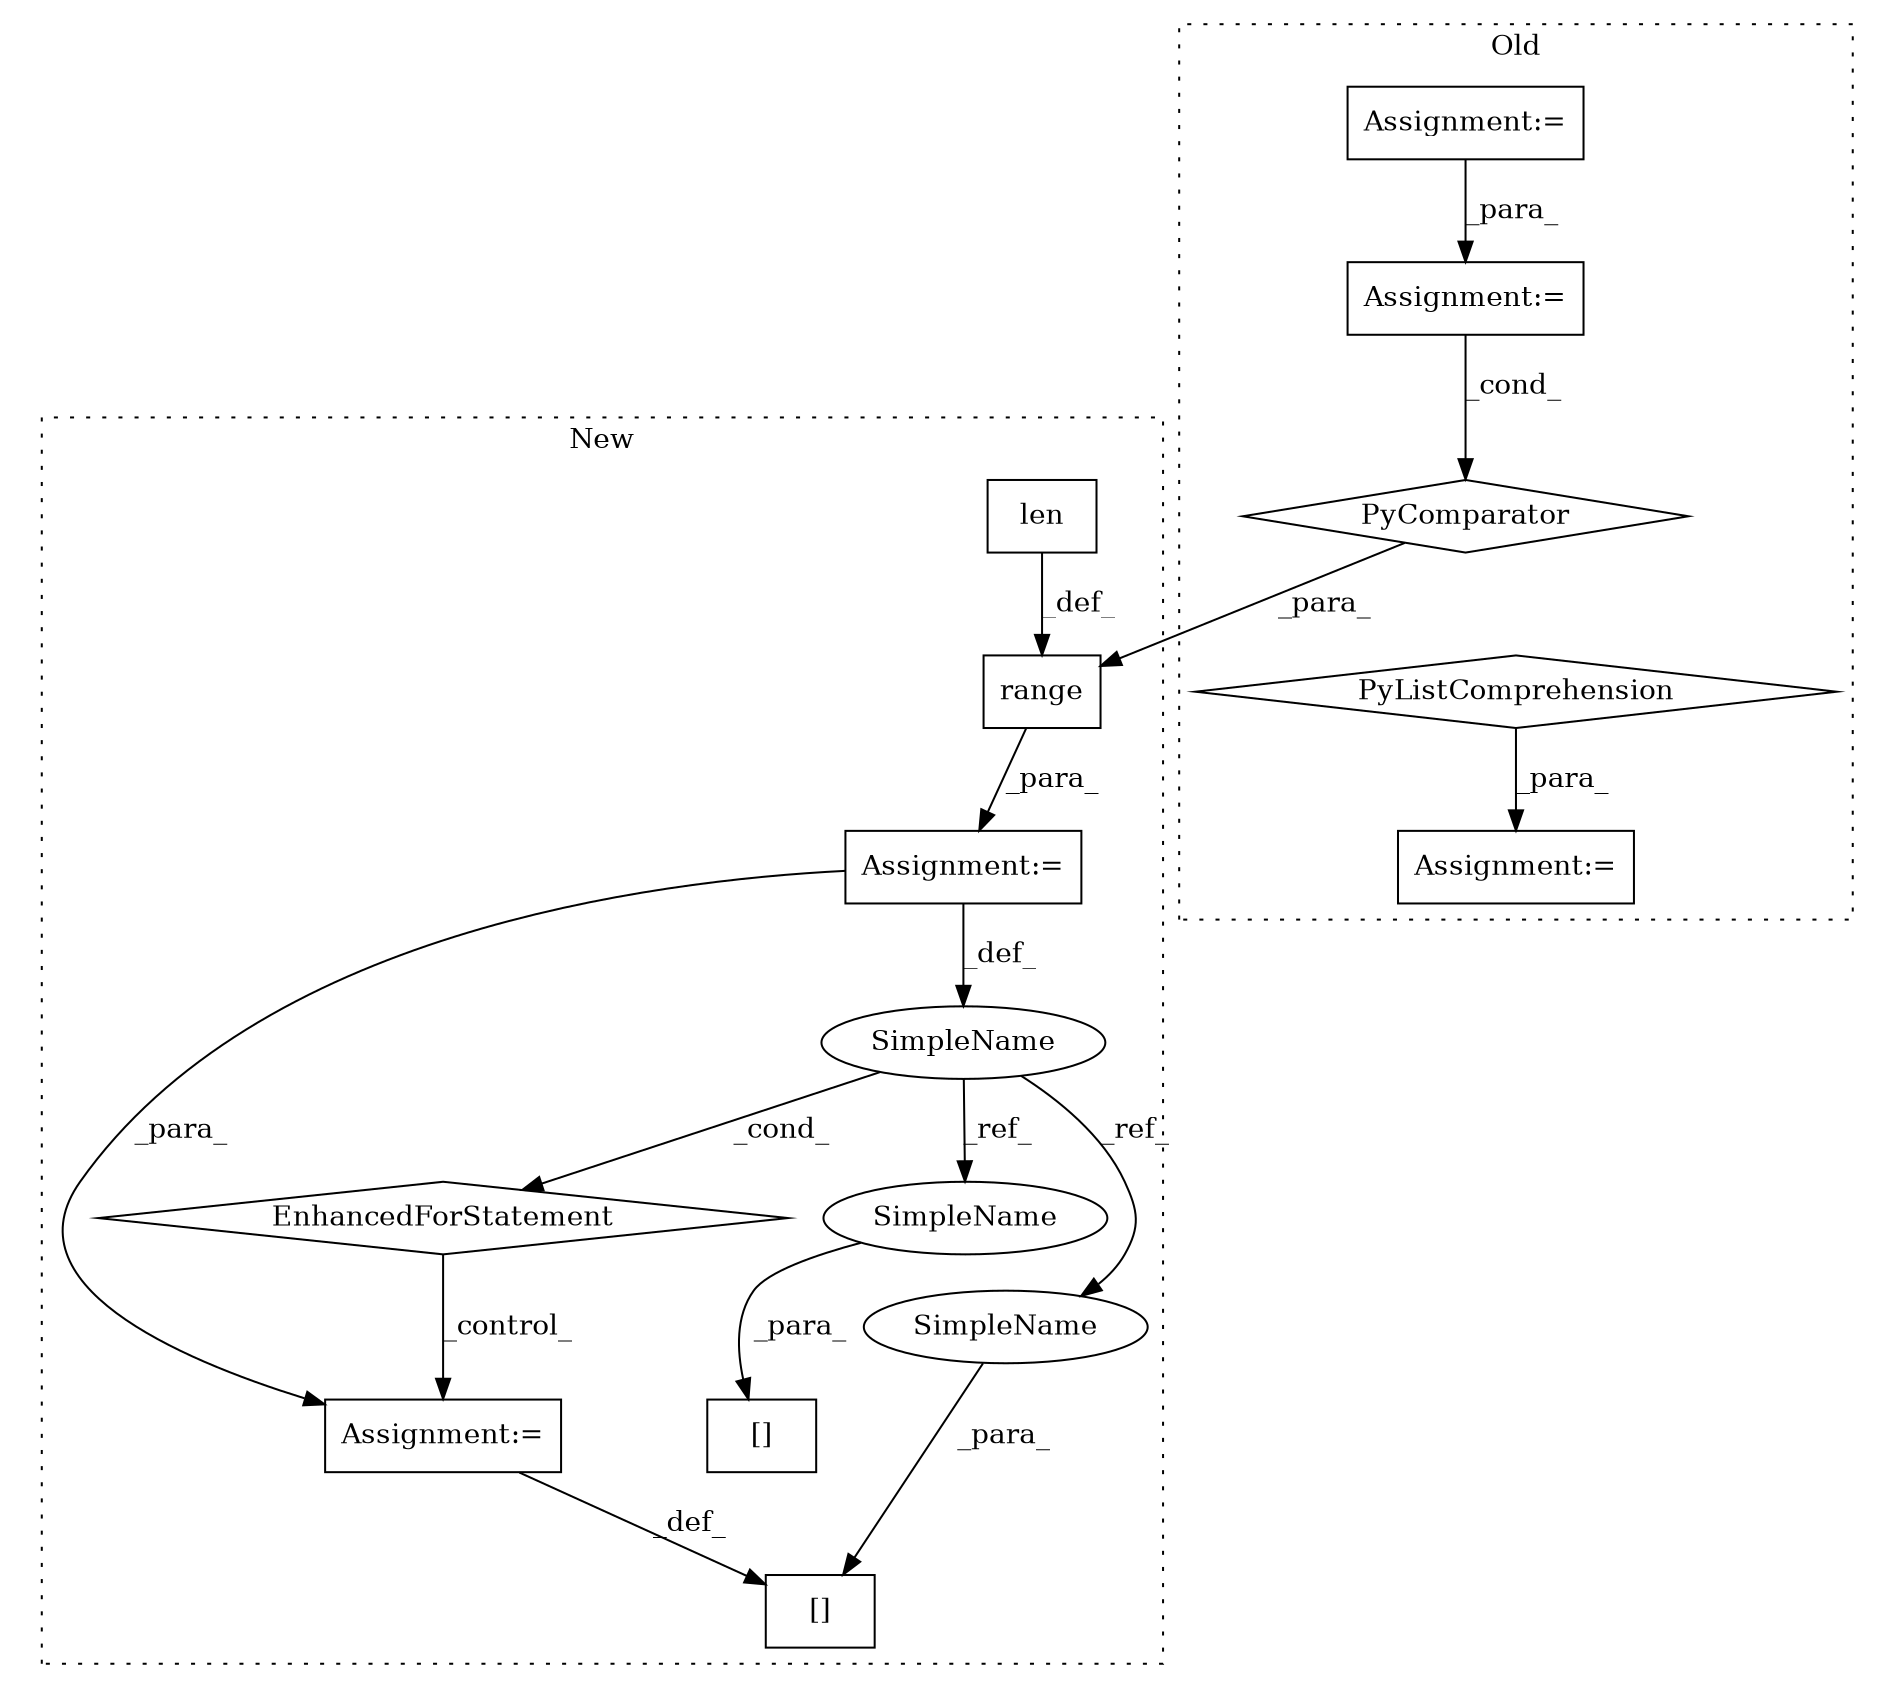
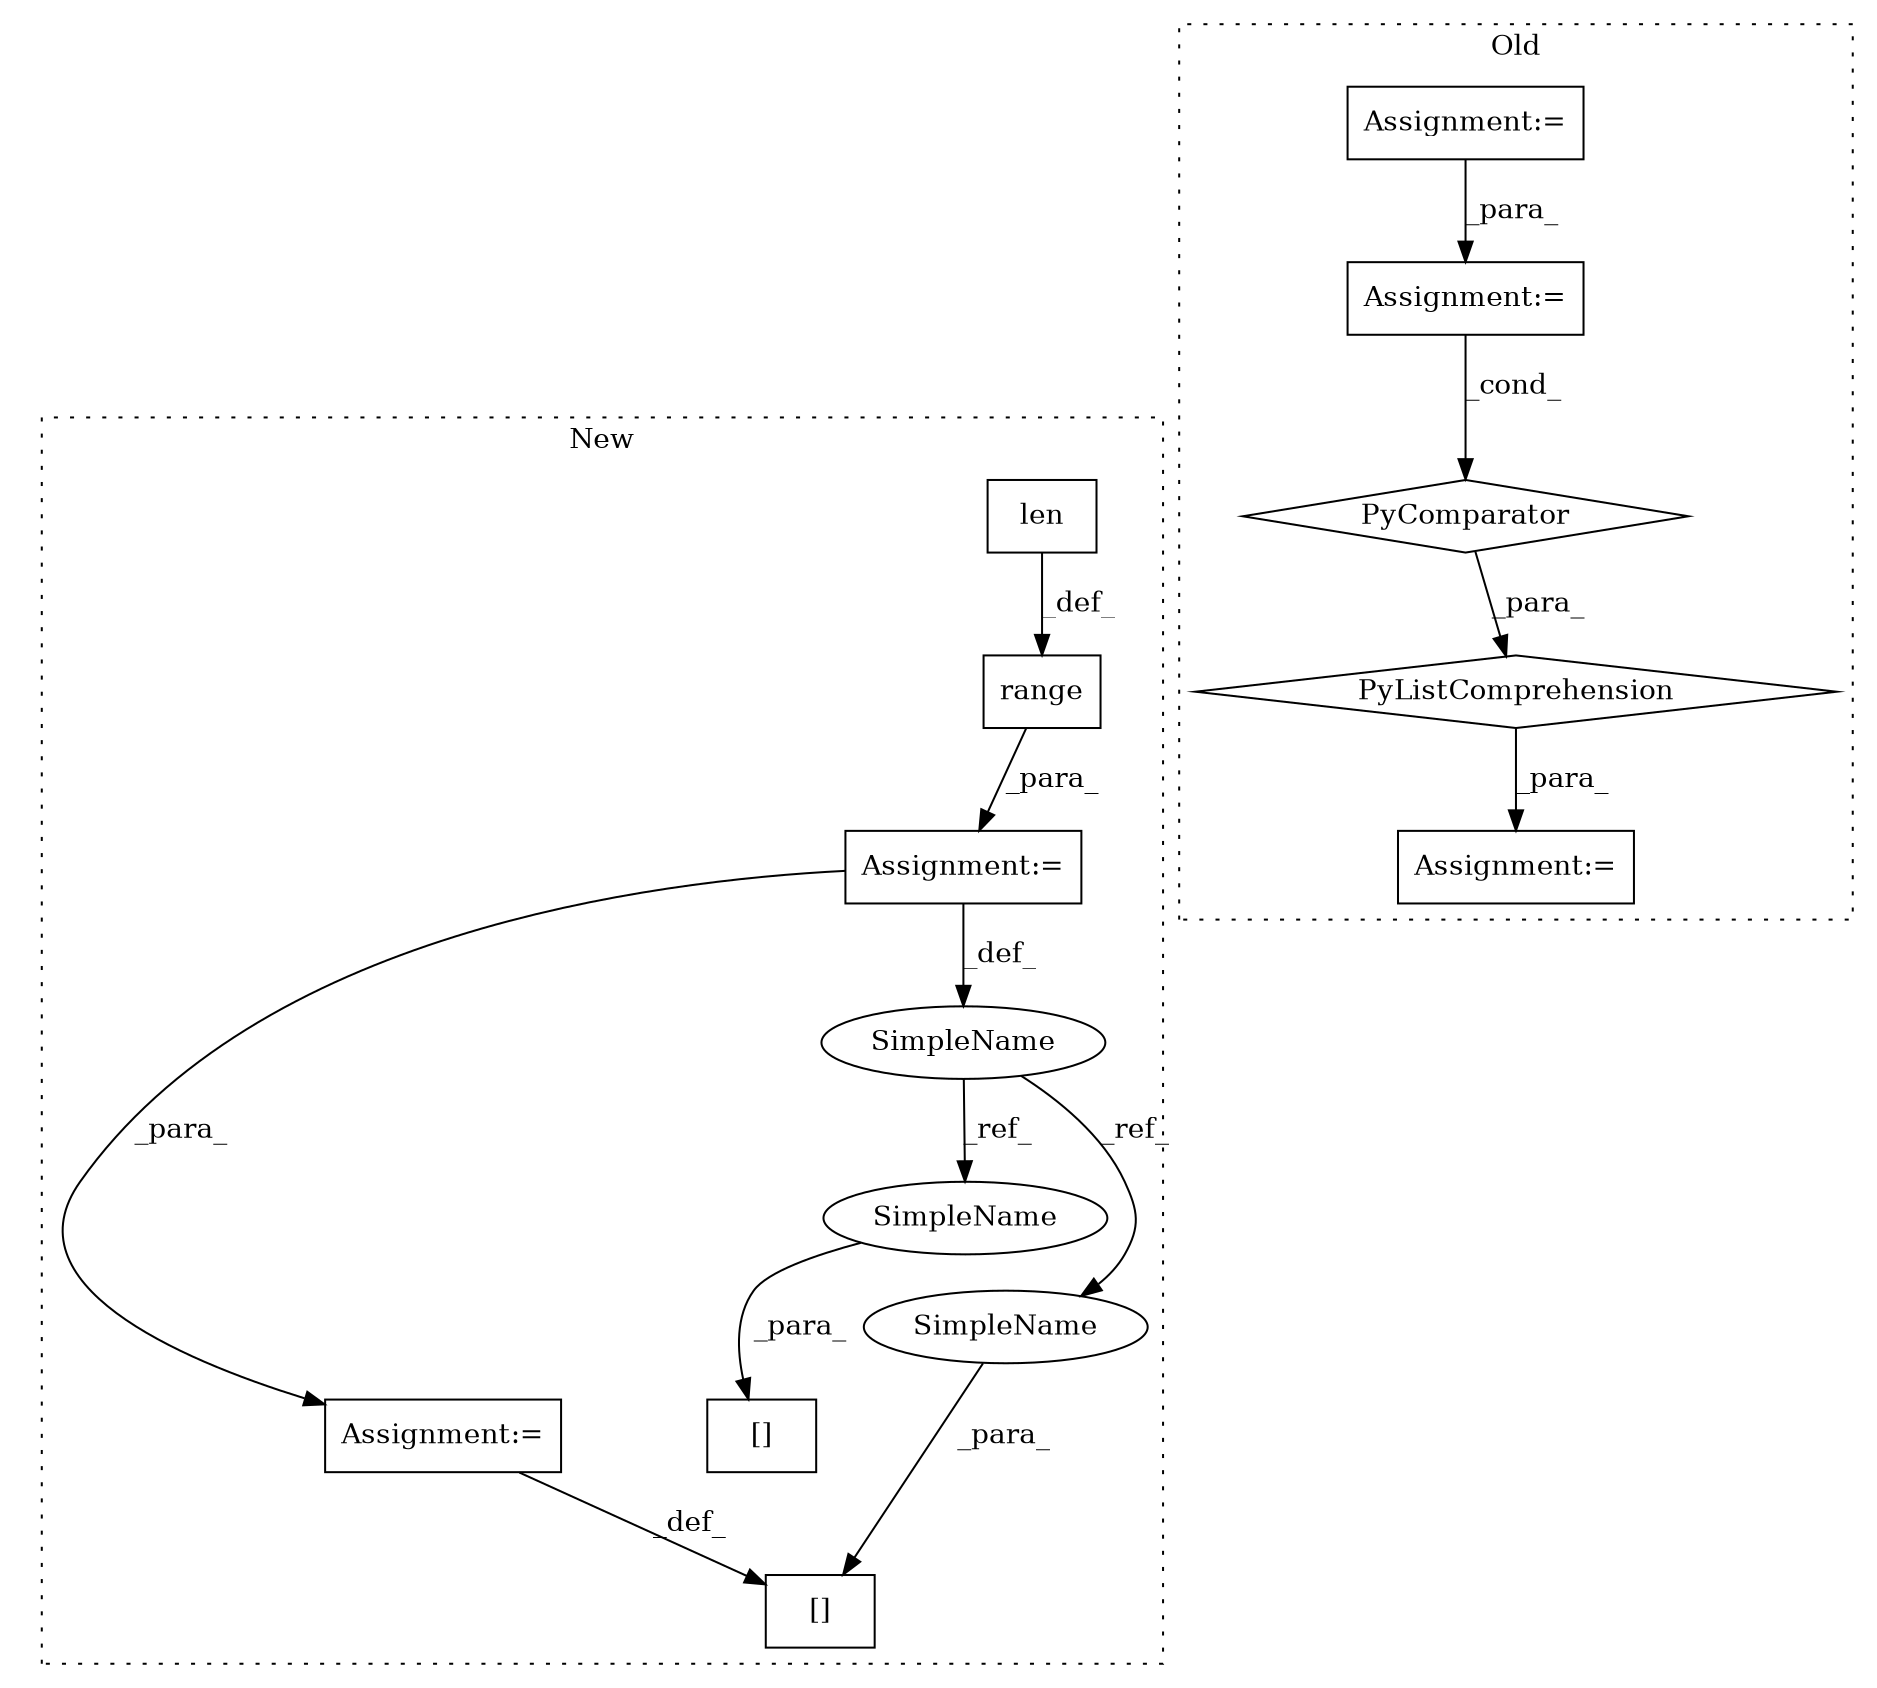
(1262, 601) -> (1488, 594)
(443, 1218) -> none
